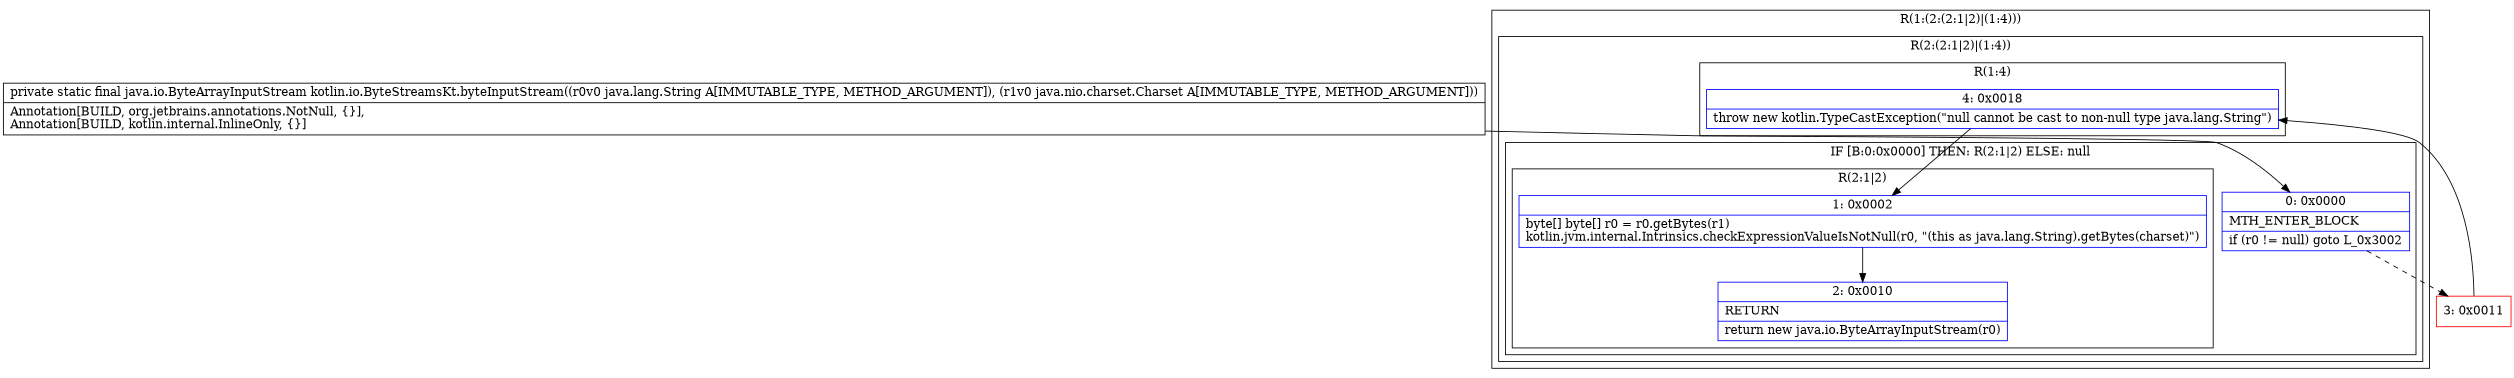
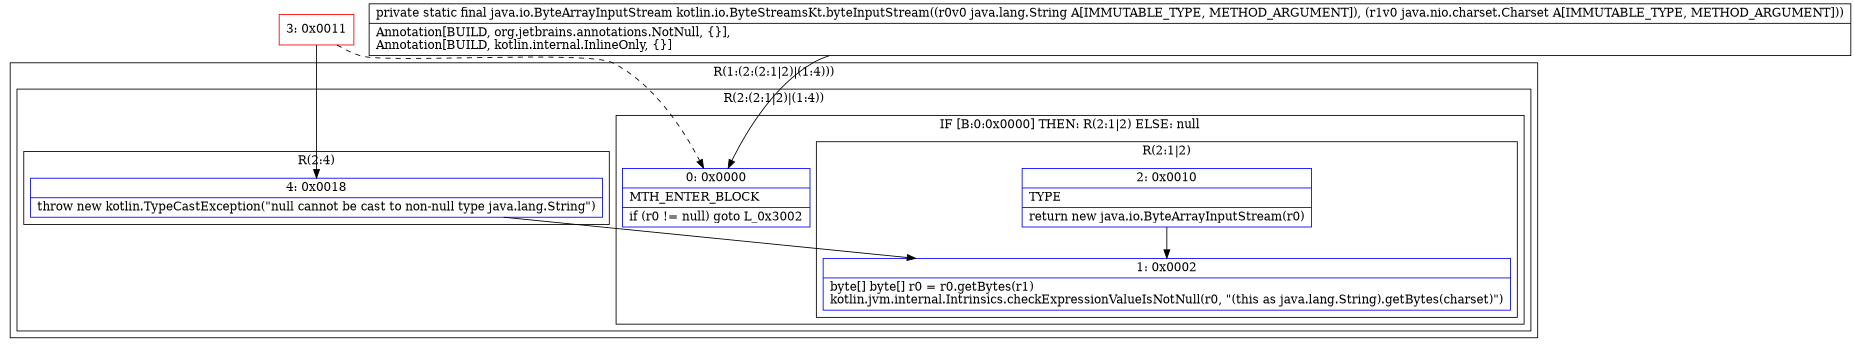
(1993, 73) -> (317, 161)
(1863, 260) -> (1167, 238)
(2404, 271) -> (540, 57)
(1752, 311) -> (1045, 197)
